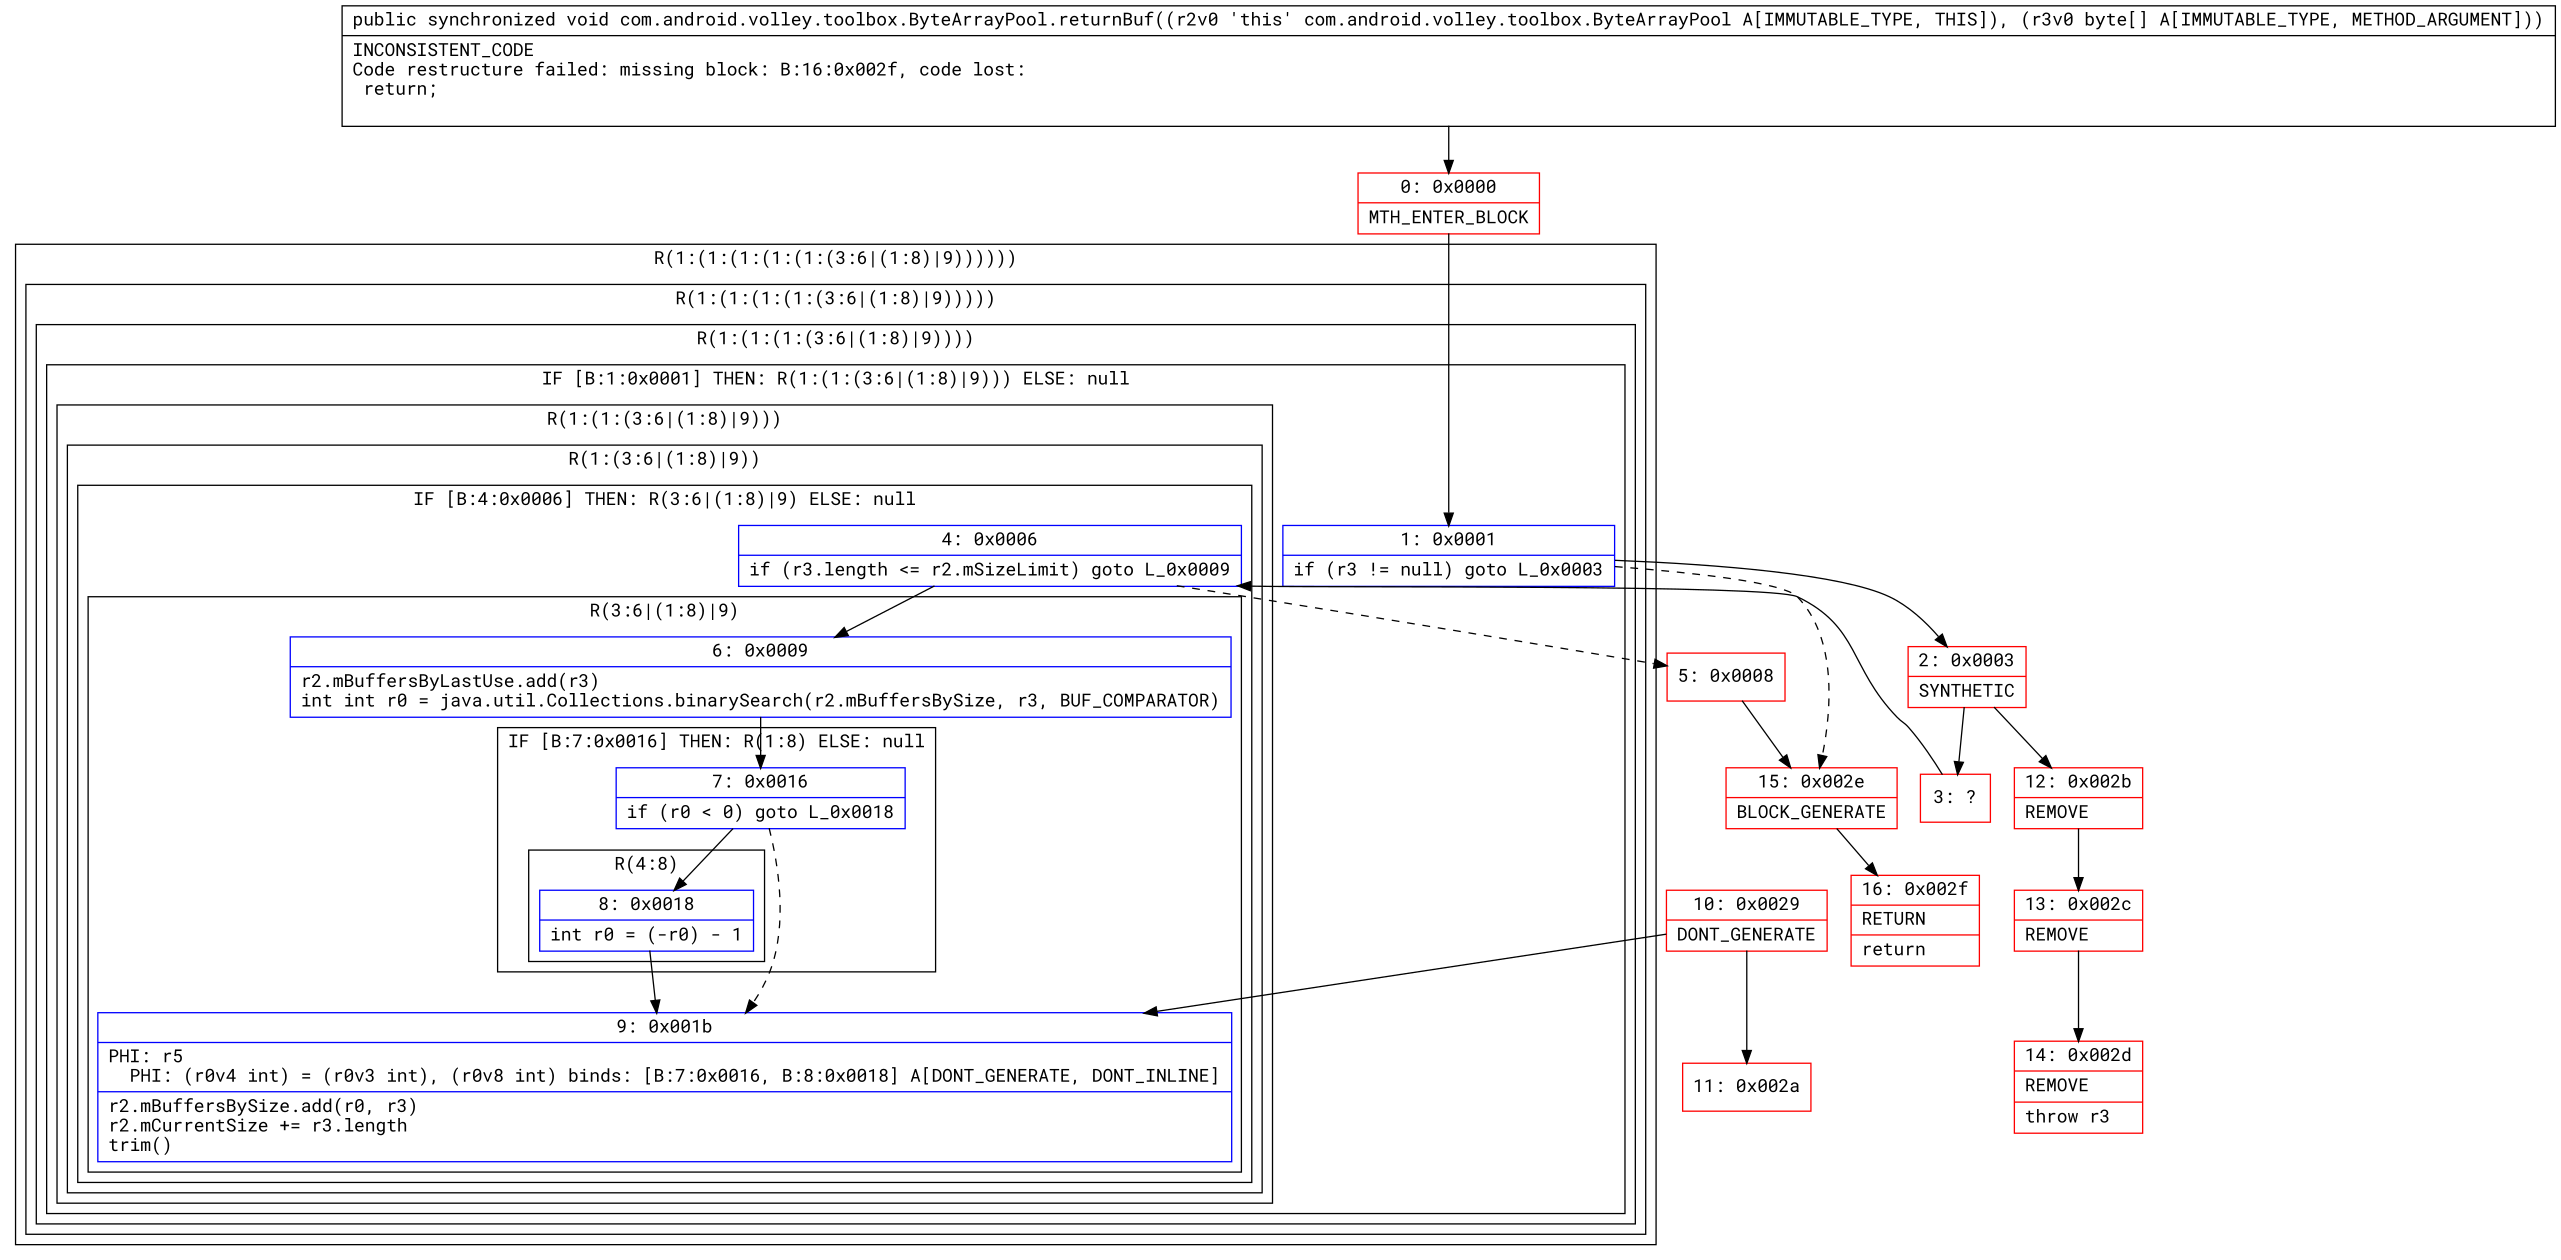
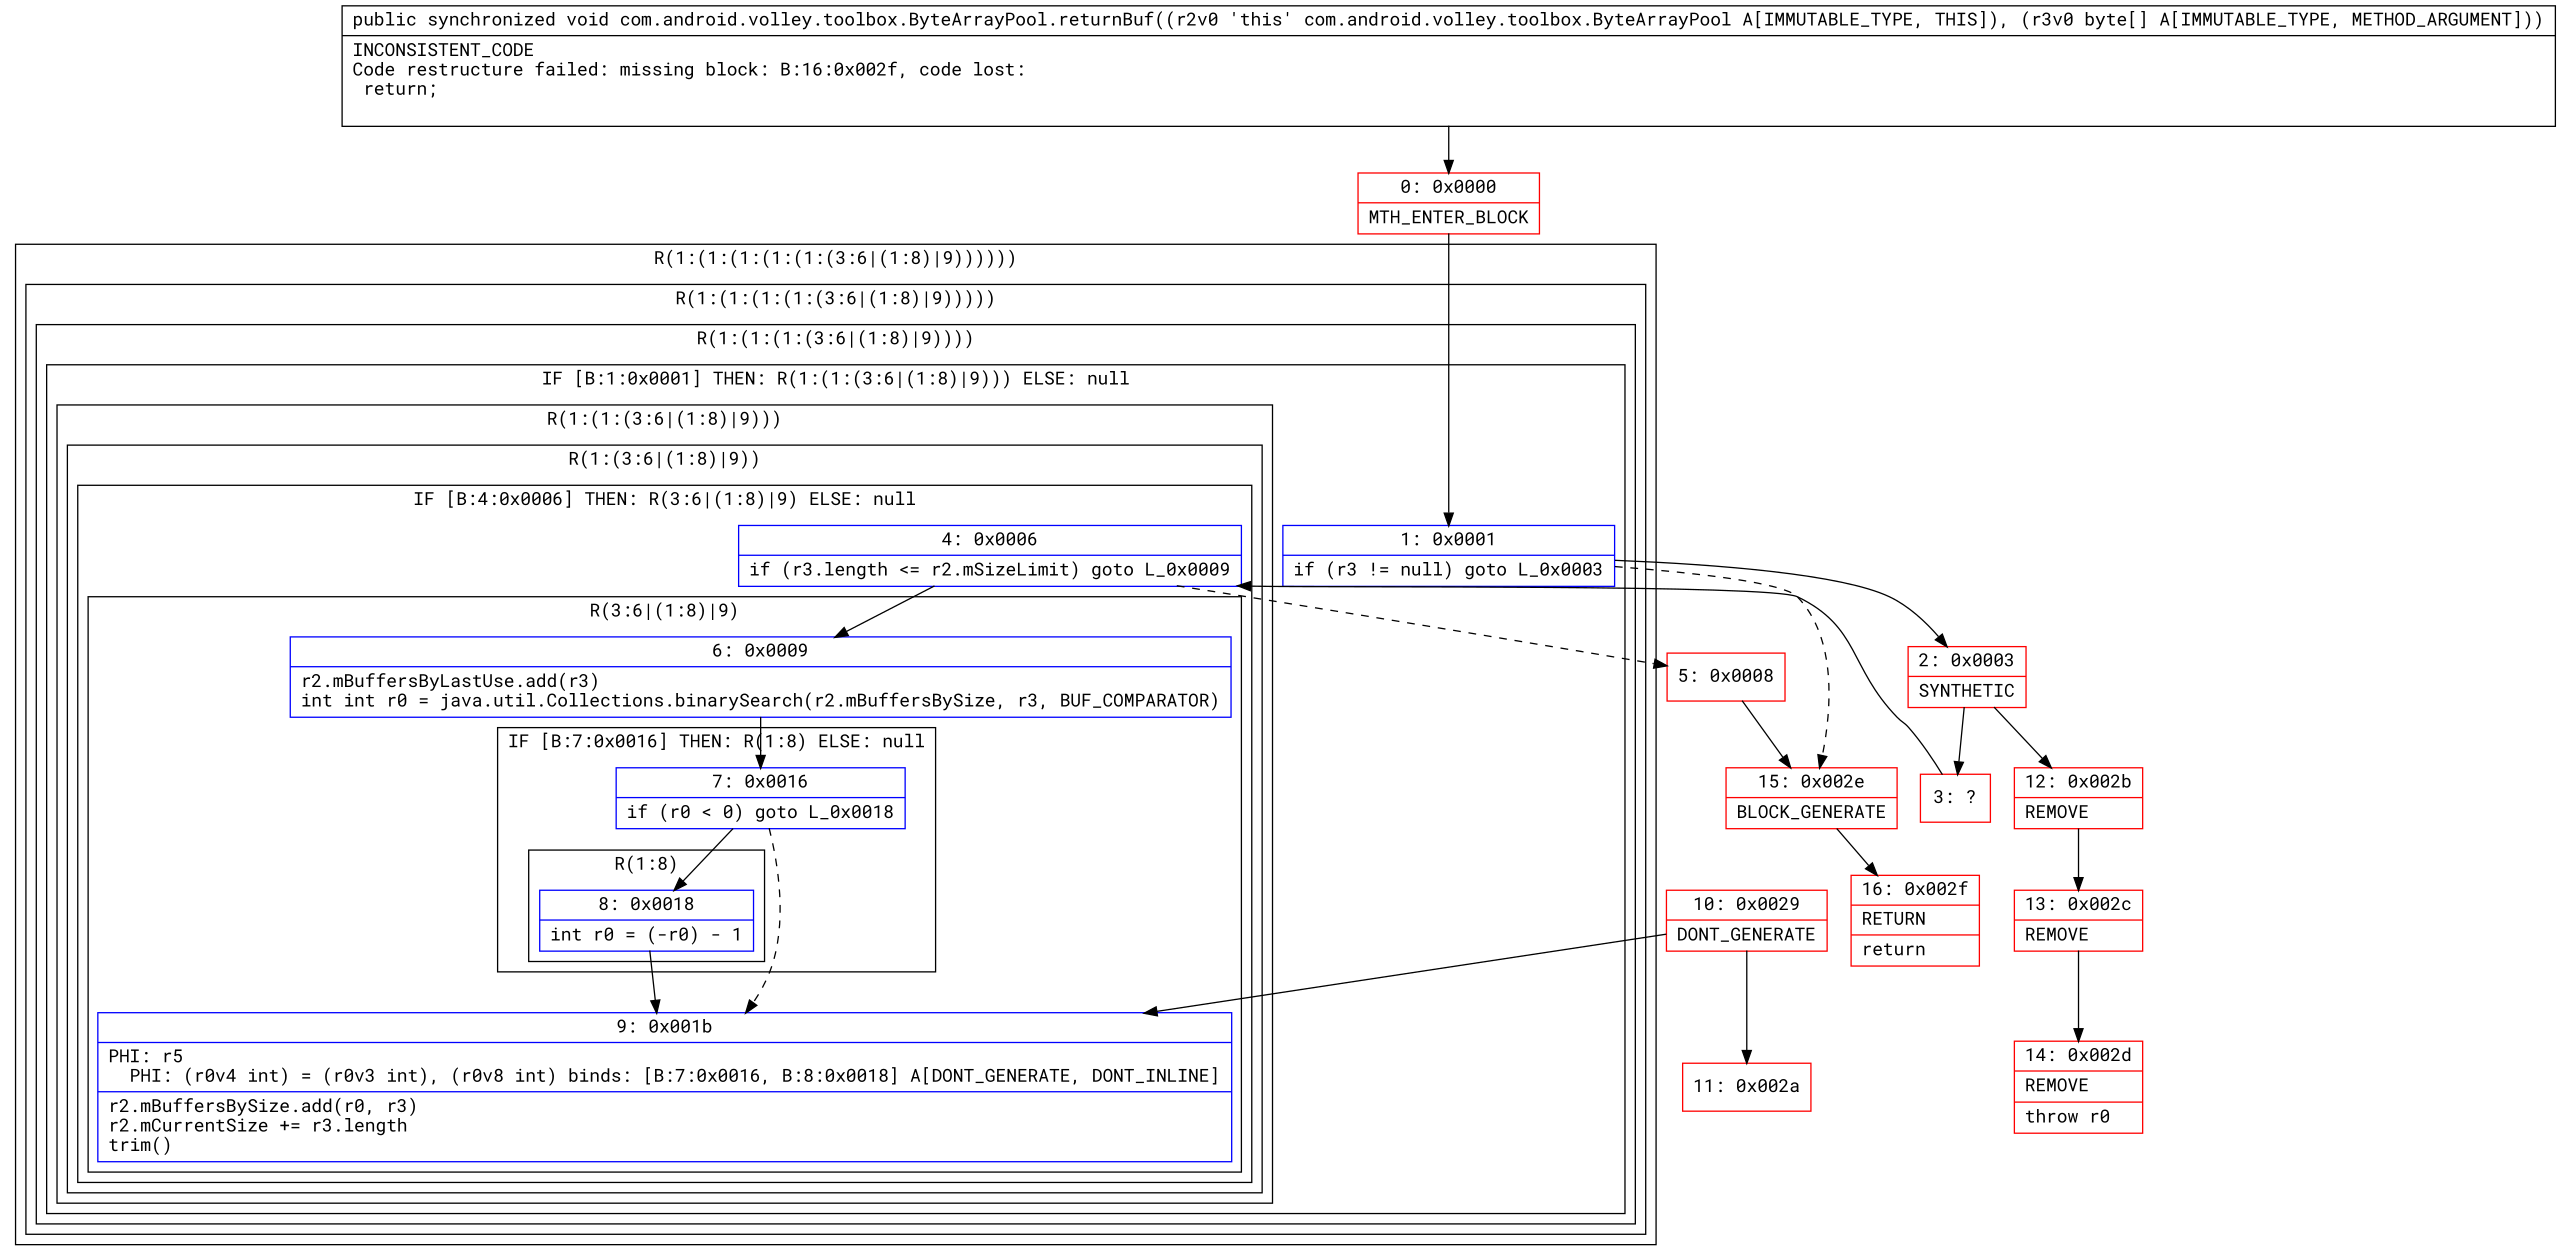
(647, 865) -> (647, 865)
(2068, 1117) -> (2068, 1117)
